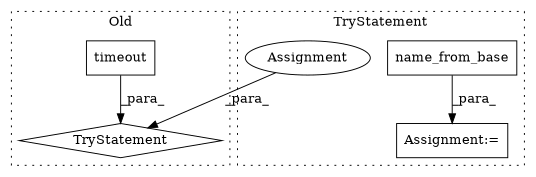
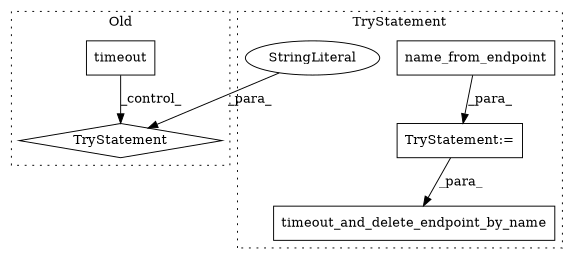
(308, 58) -> (313, 58)
(452, 58) -> (476, 58)
(142, 99) -> (151, 99)
(452, 141) -> (460, 141)
none -> (414, 223)
